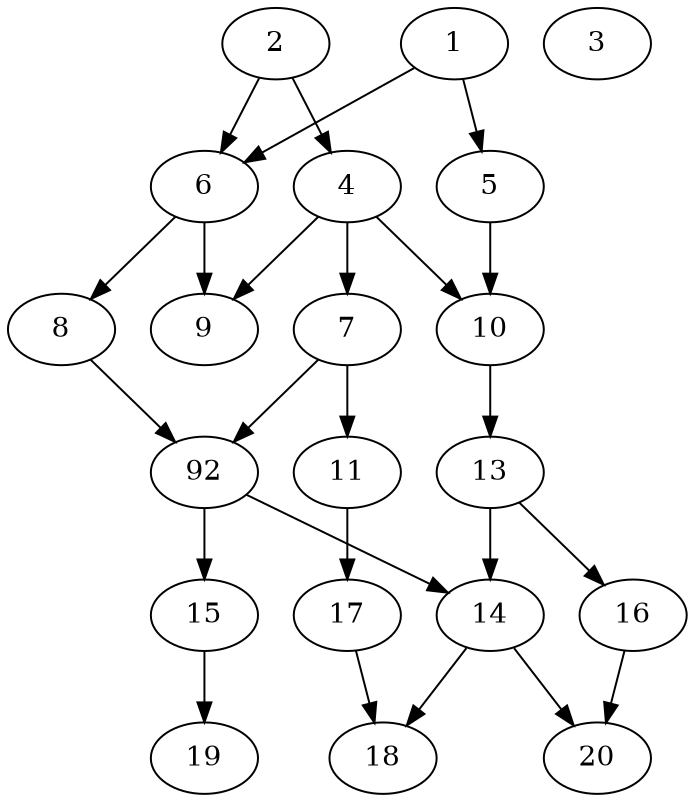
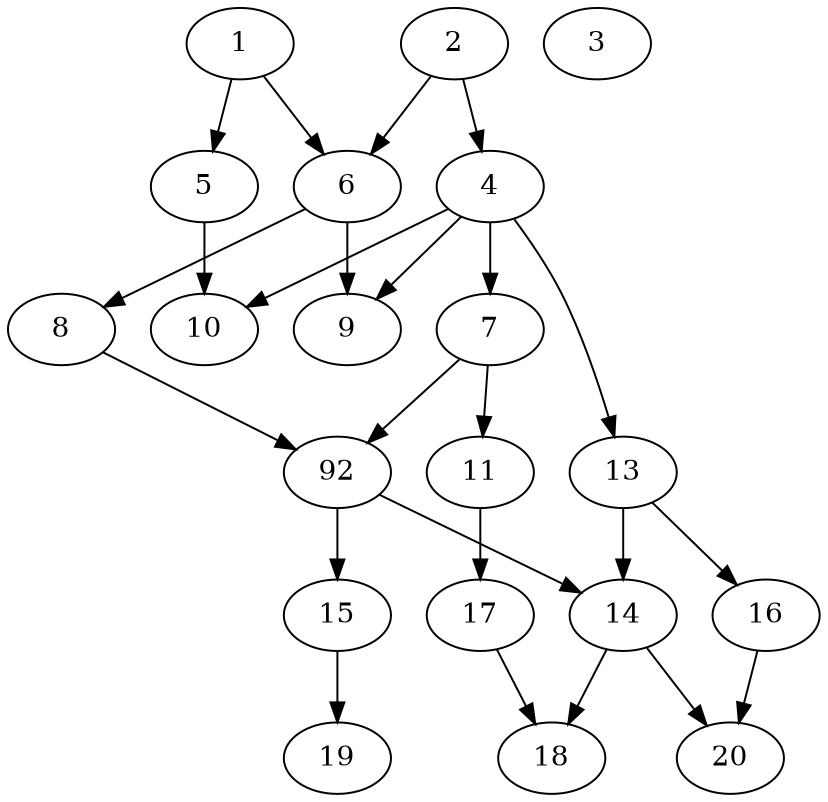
(490, 391) -> (571, 314)
